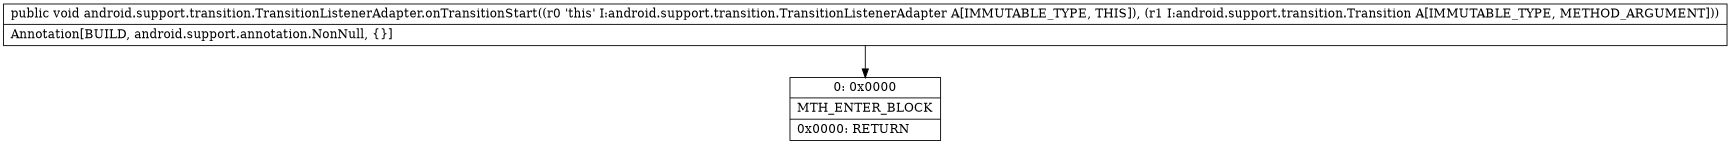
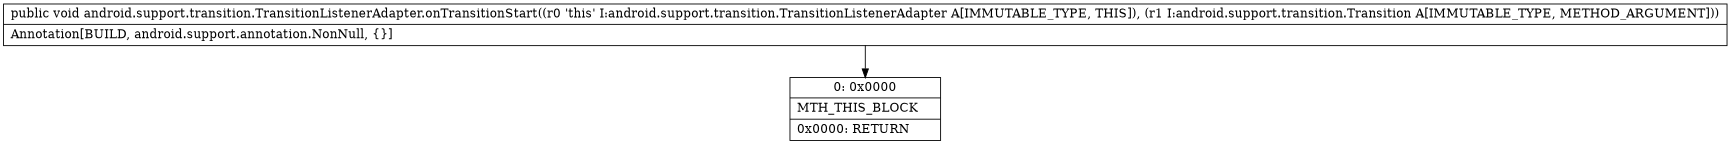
(865, 108) -> (858, 108)
